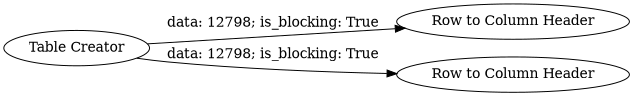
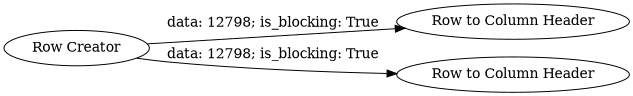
(77, 48) -> (77, 48)
